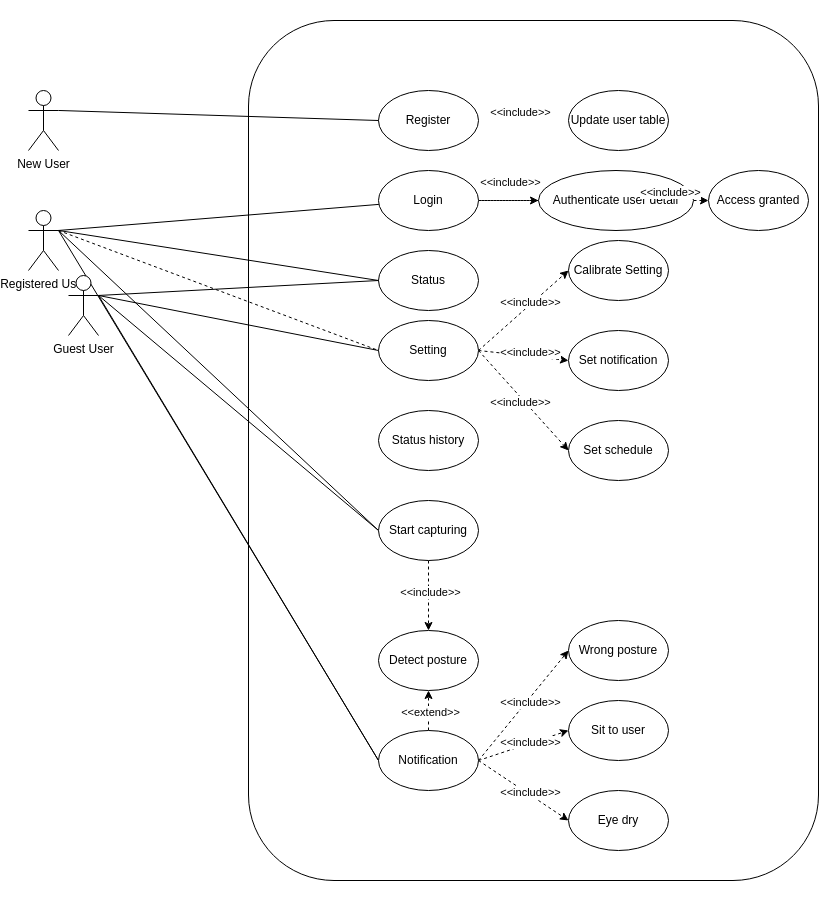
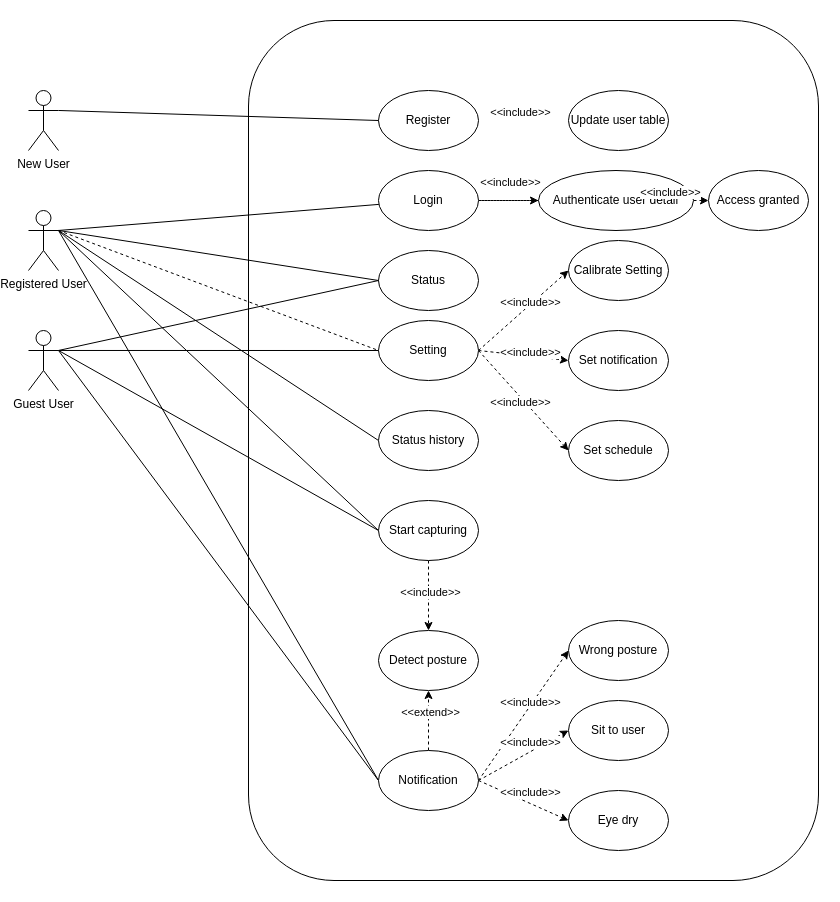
(84, 306) -> (44, 361)
none -> (222, 338)
(429, 761) -> (429, 781)
